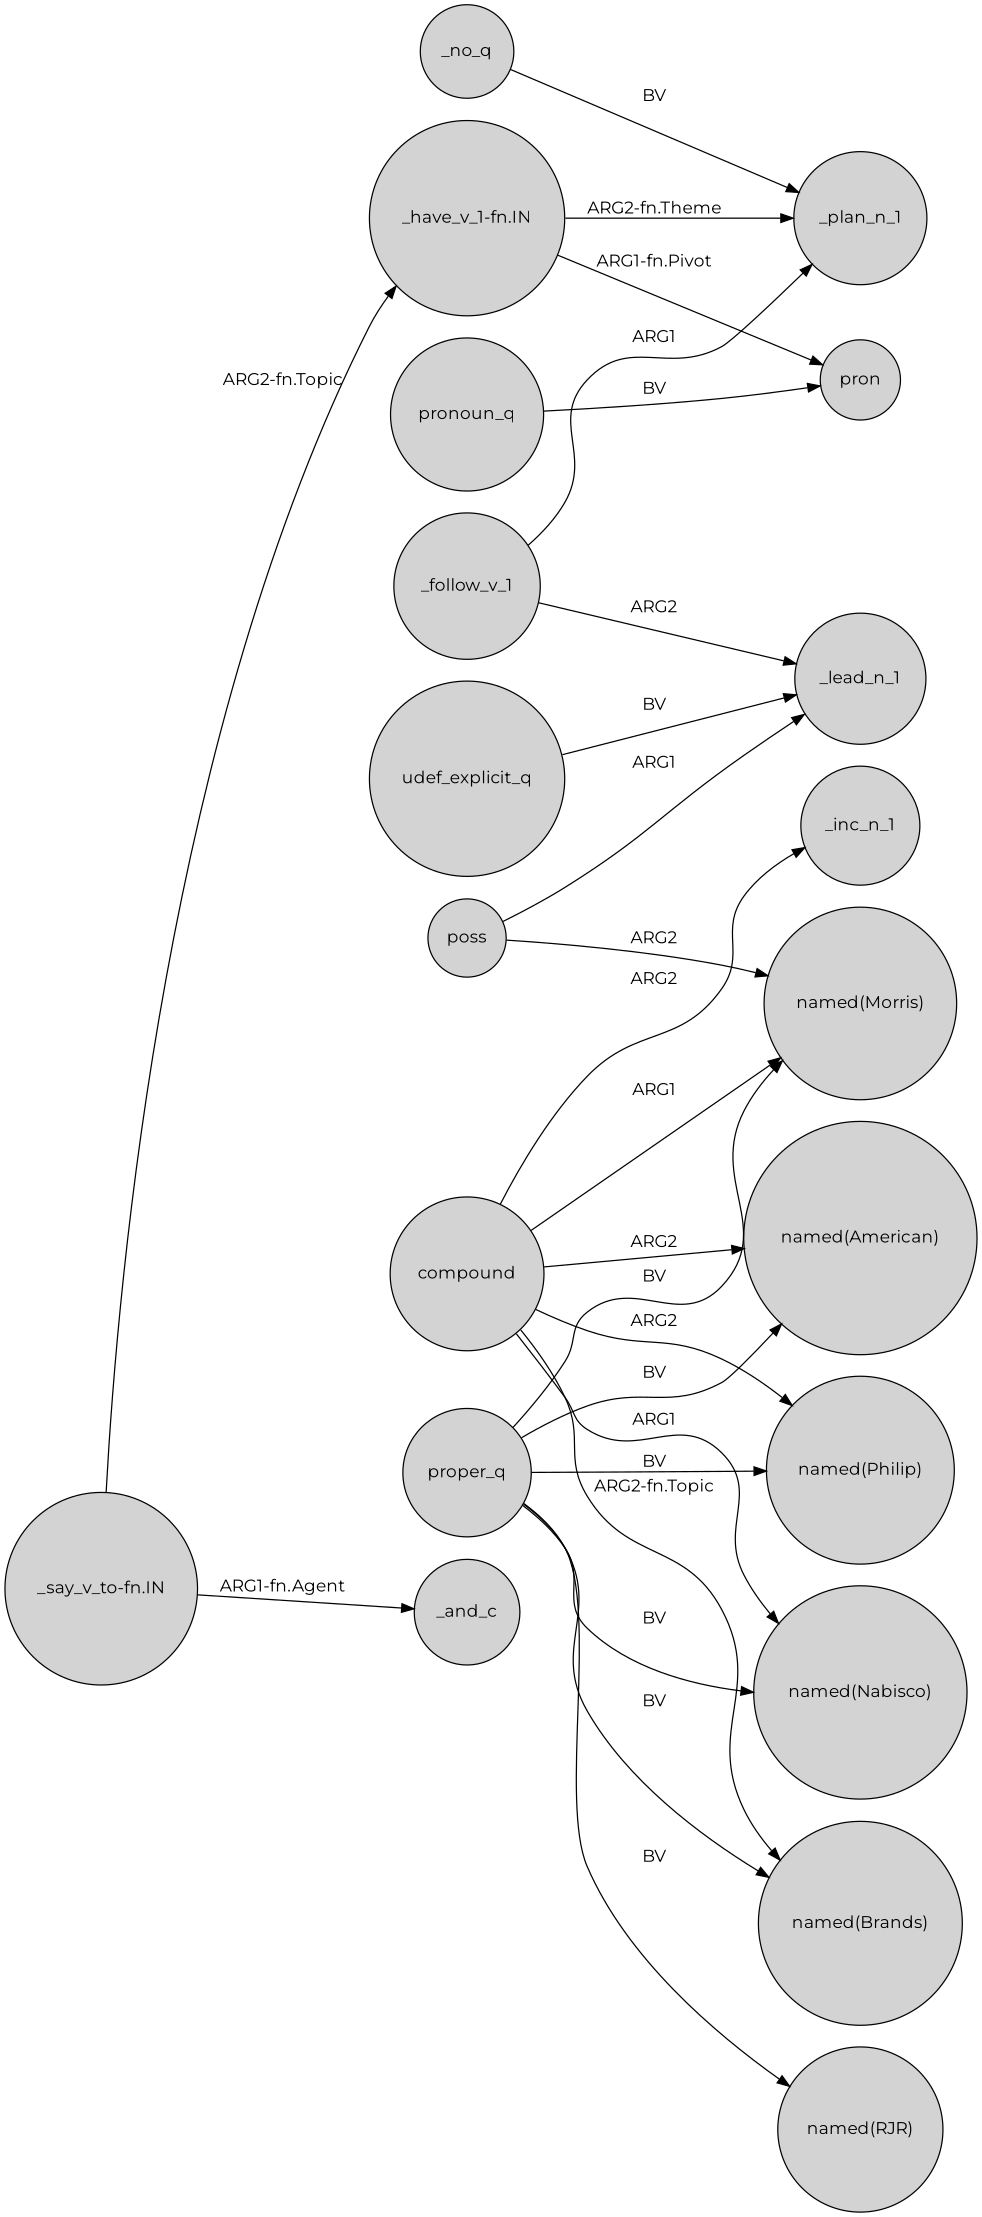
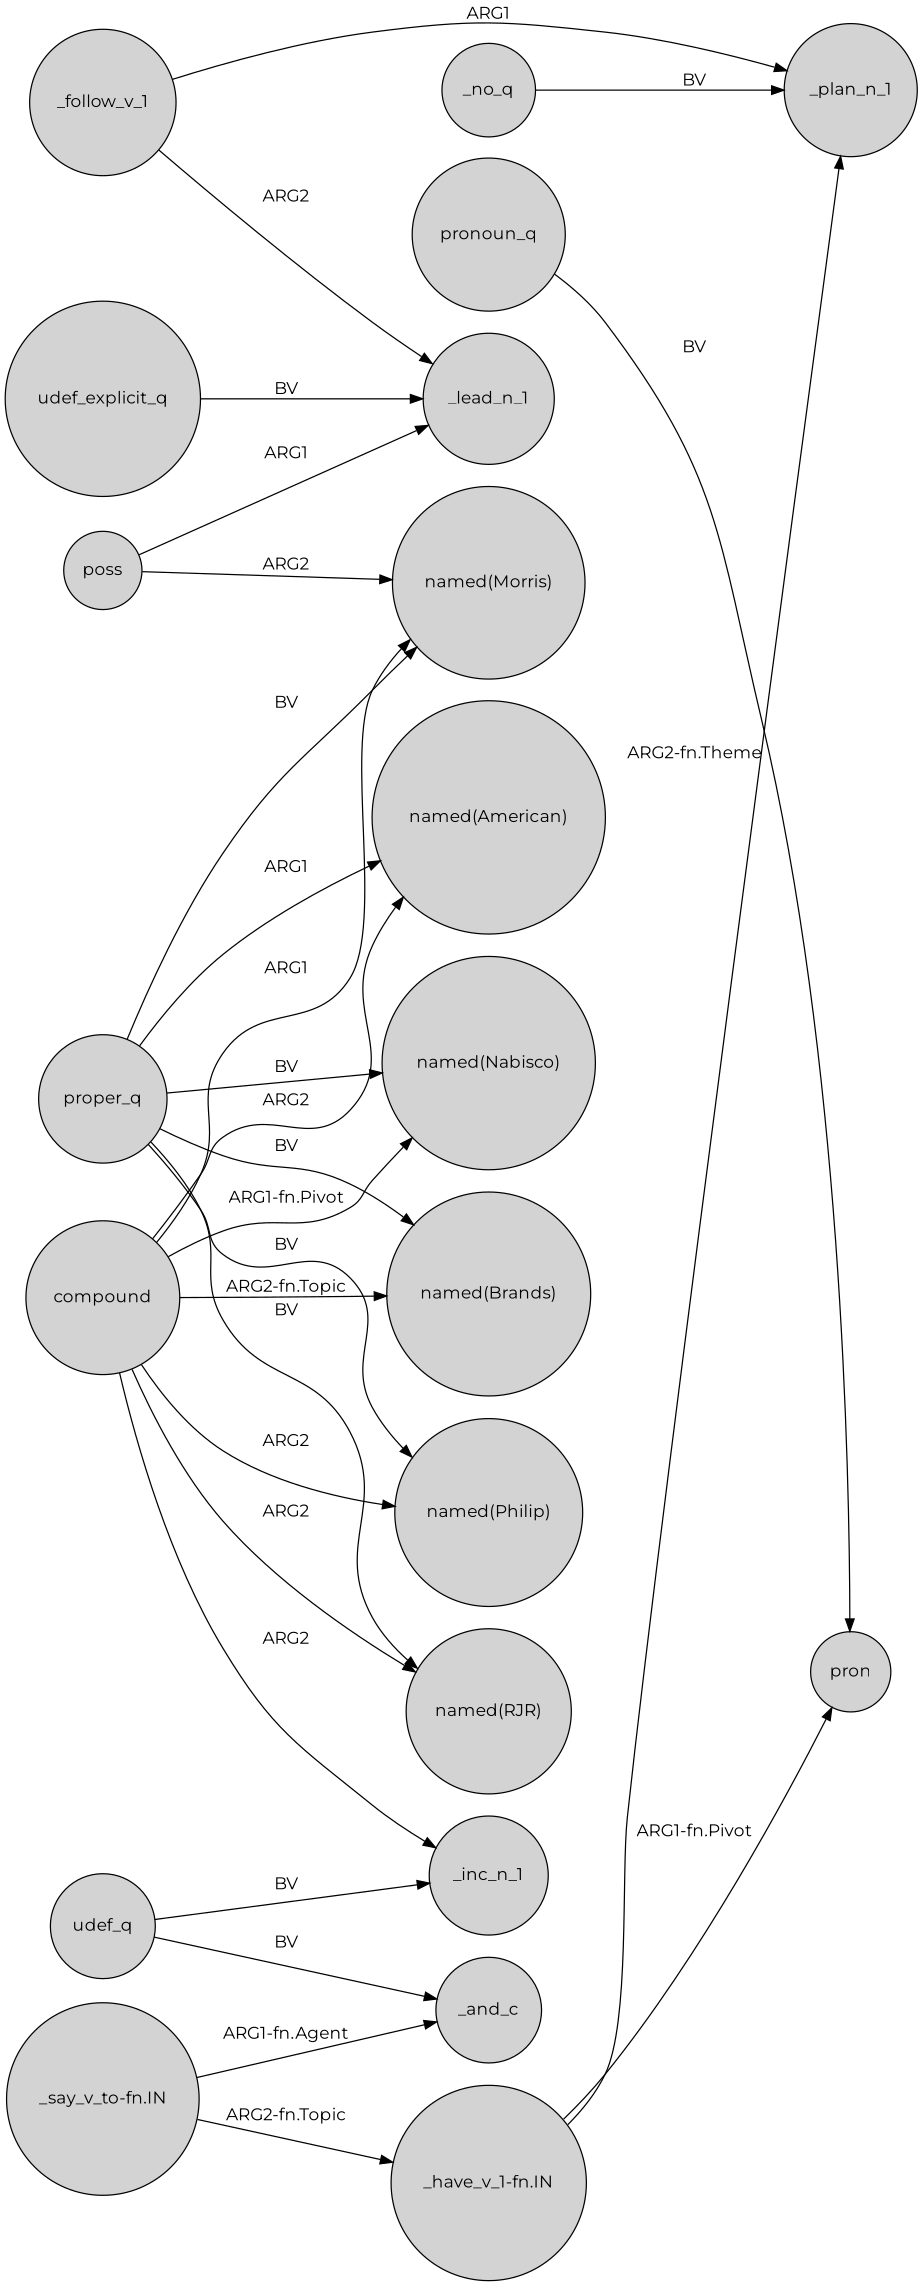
(654, 1373) -> (287, 867)
(654, 1420) -> (287, 1198)
none -> (242, 1541)
none -> (103, 1926)
